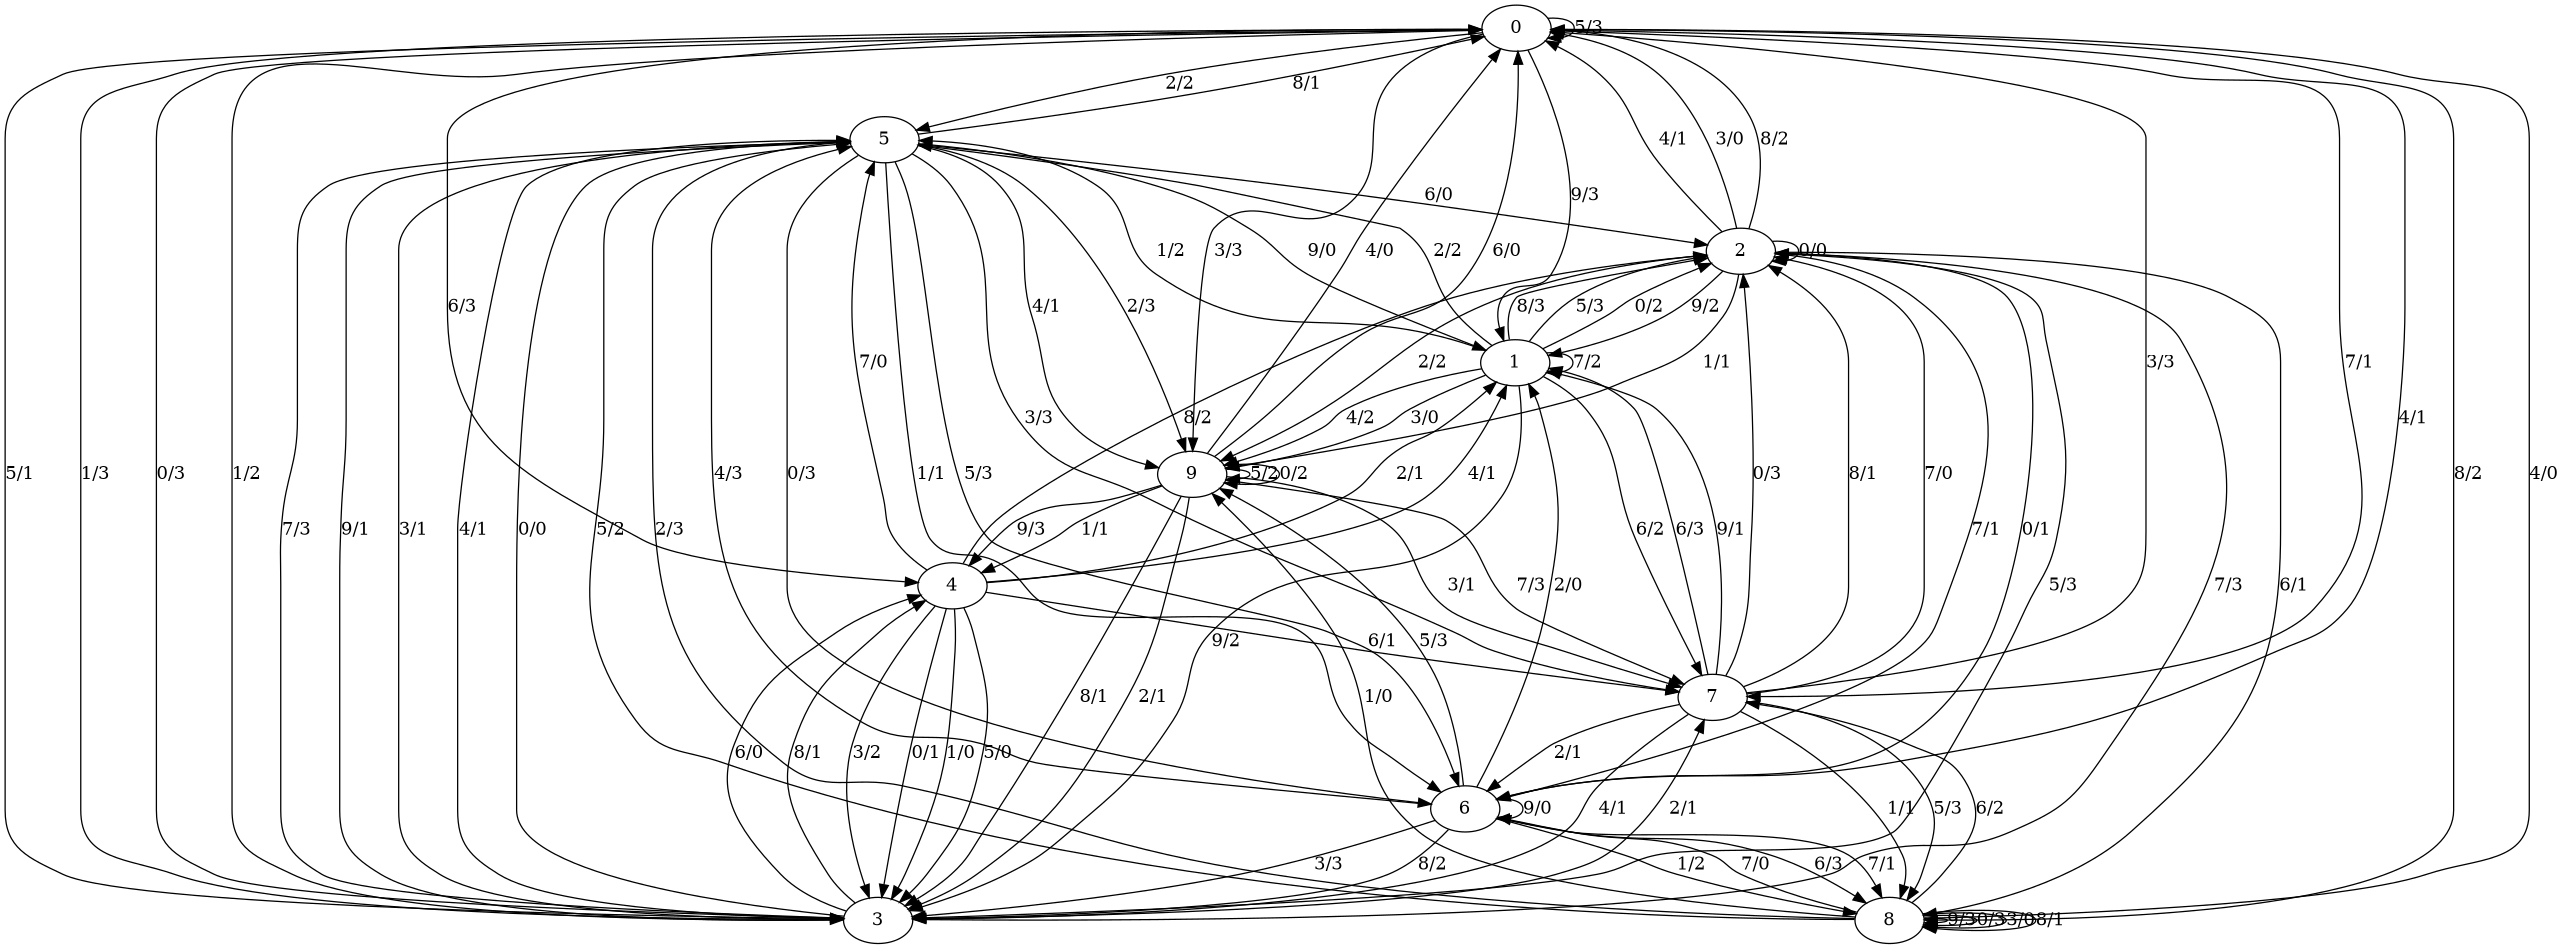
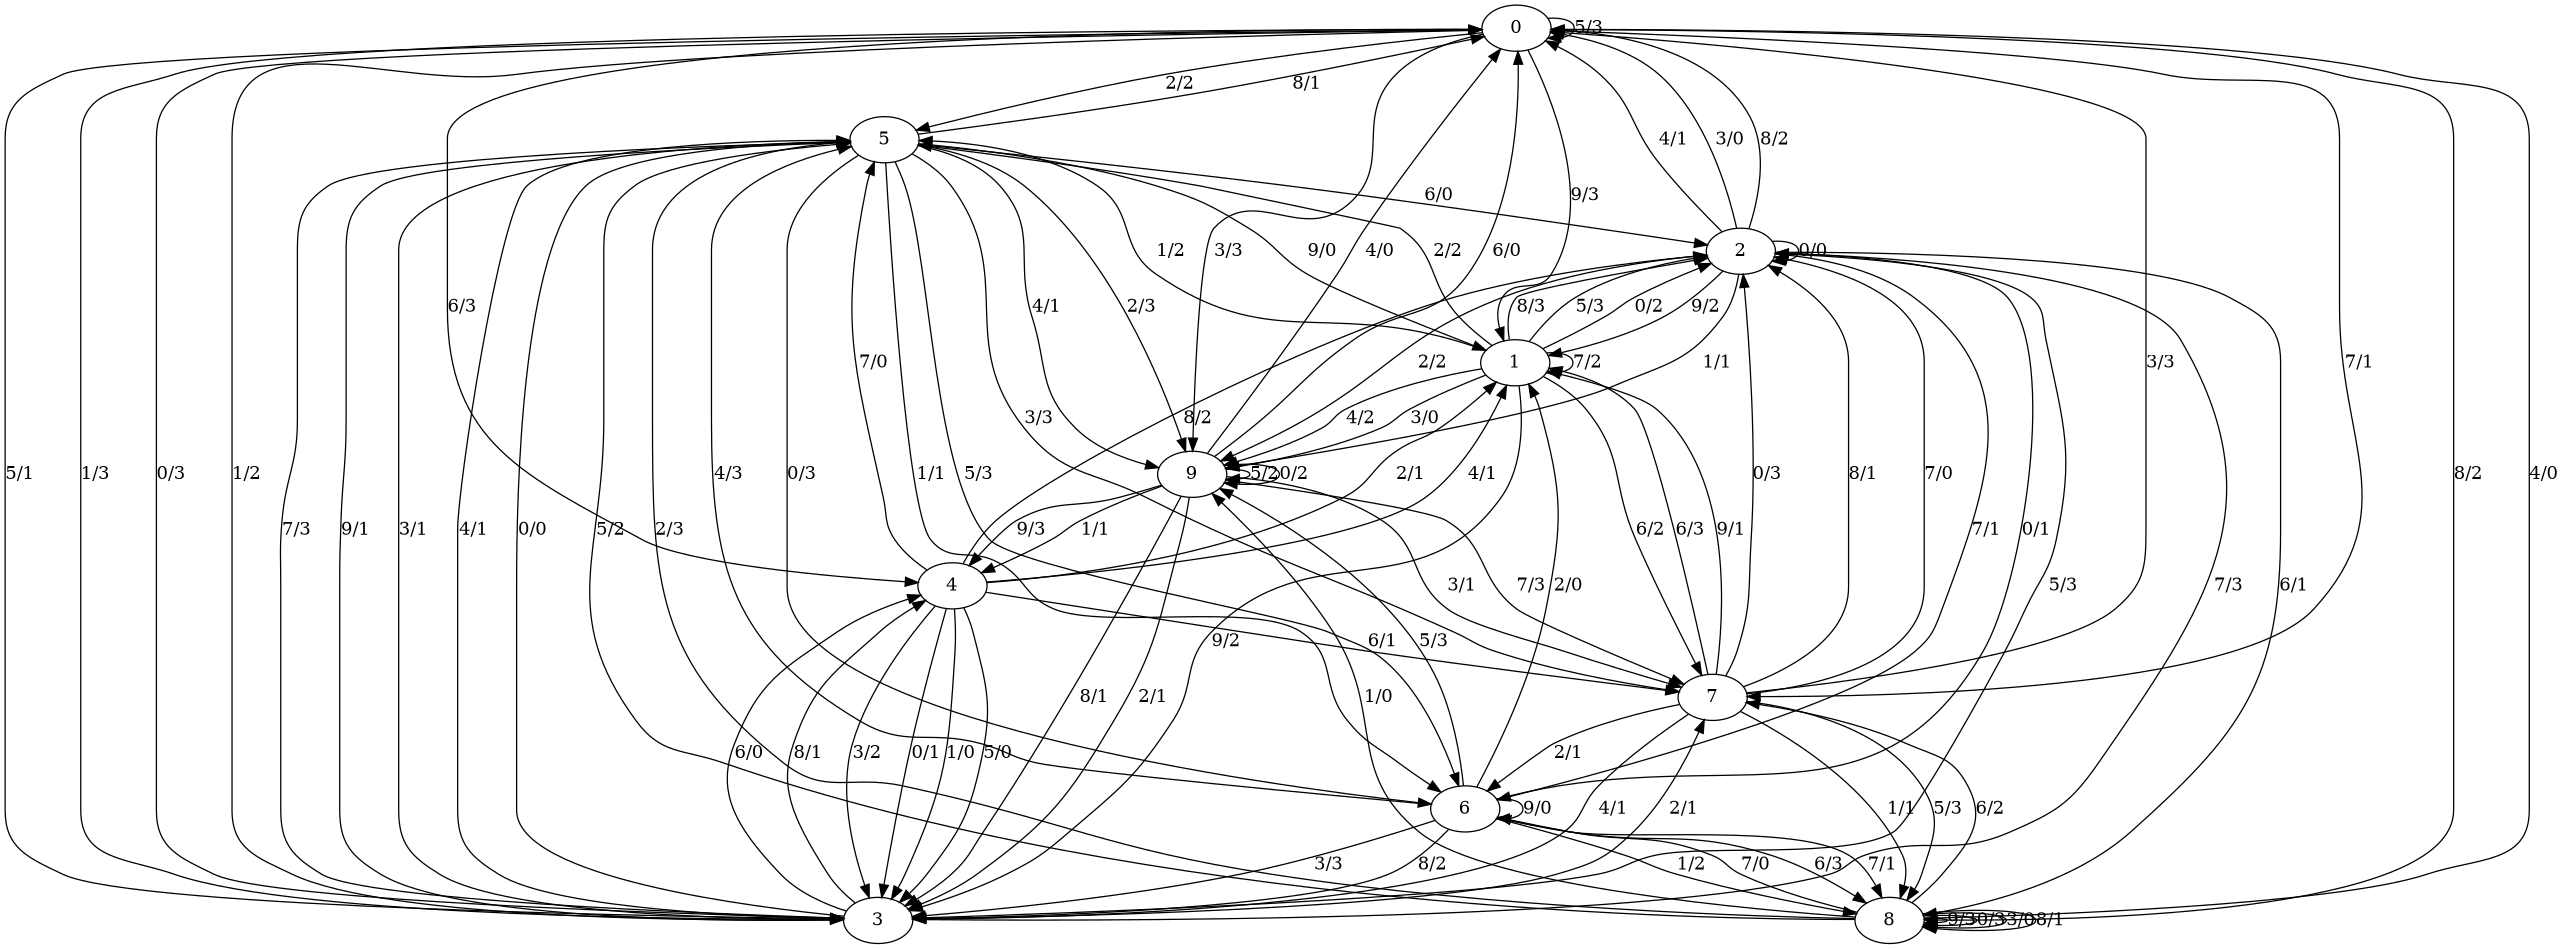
(2403, 370) -> none
